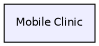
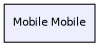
(50, 23) -> (50, 23)
